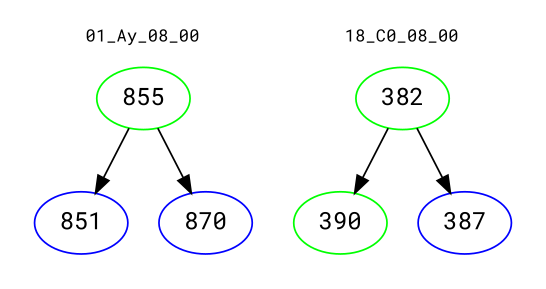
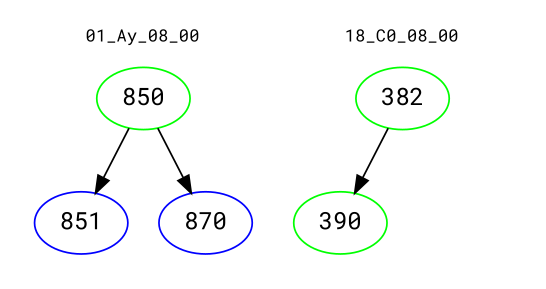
(143, 98) -> (143, 98)
(465, 223) -> none
